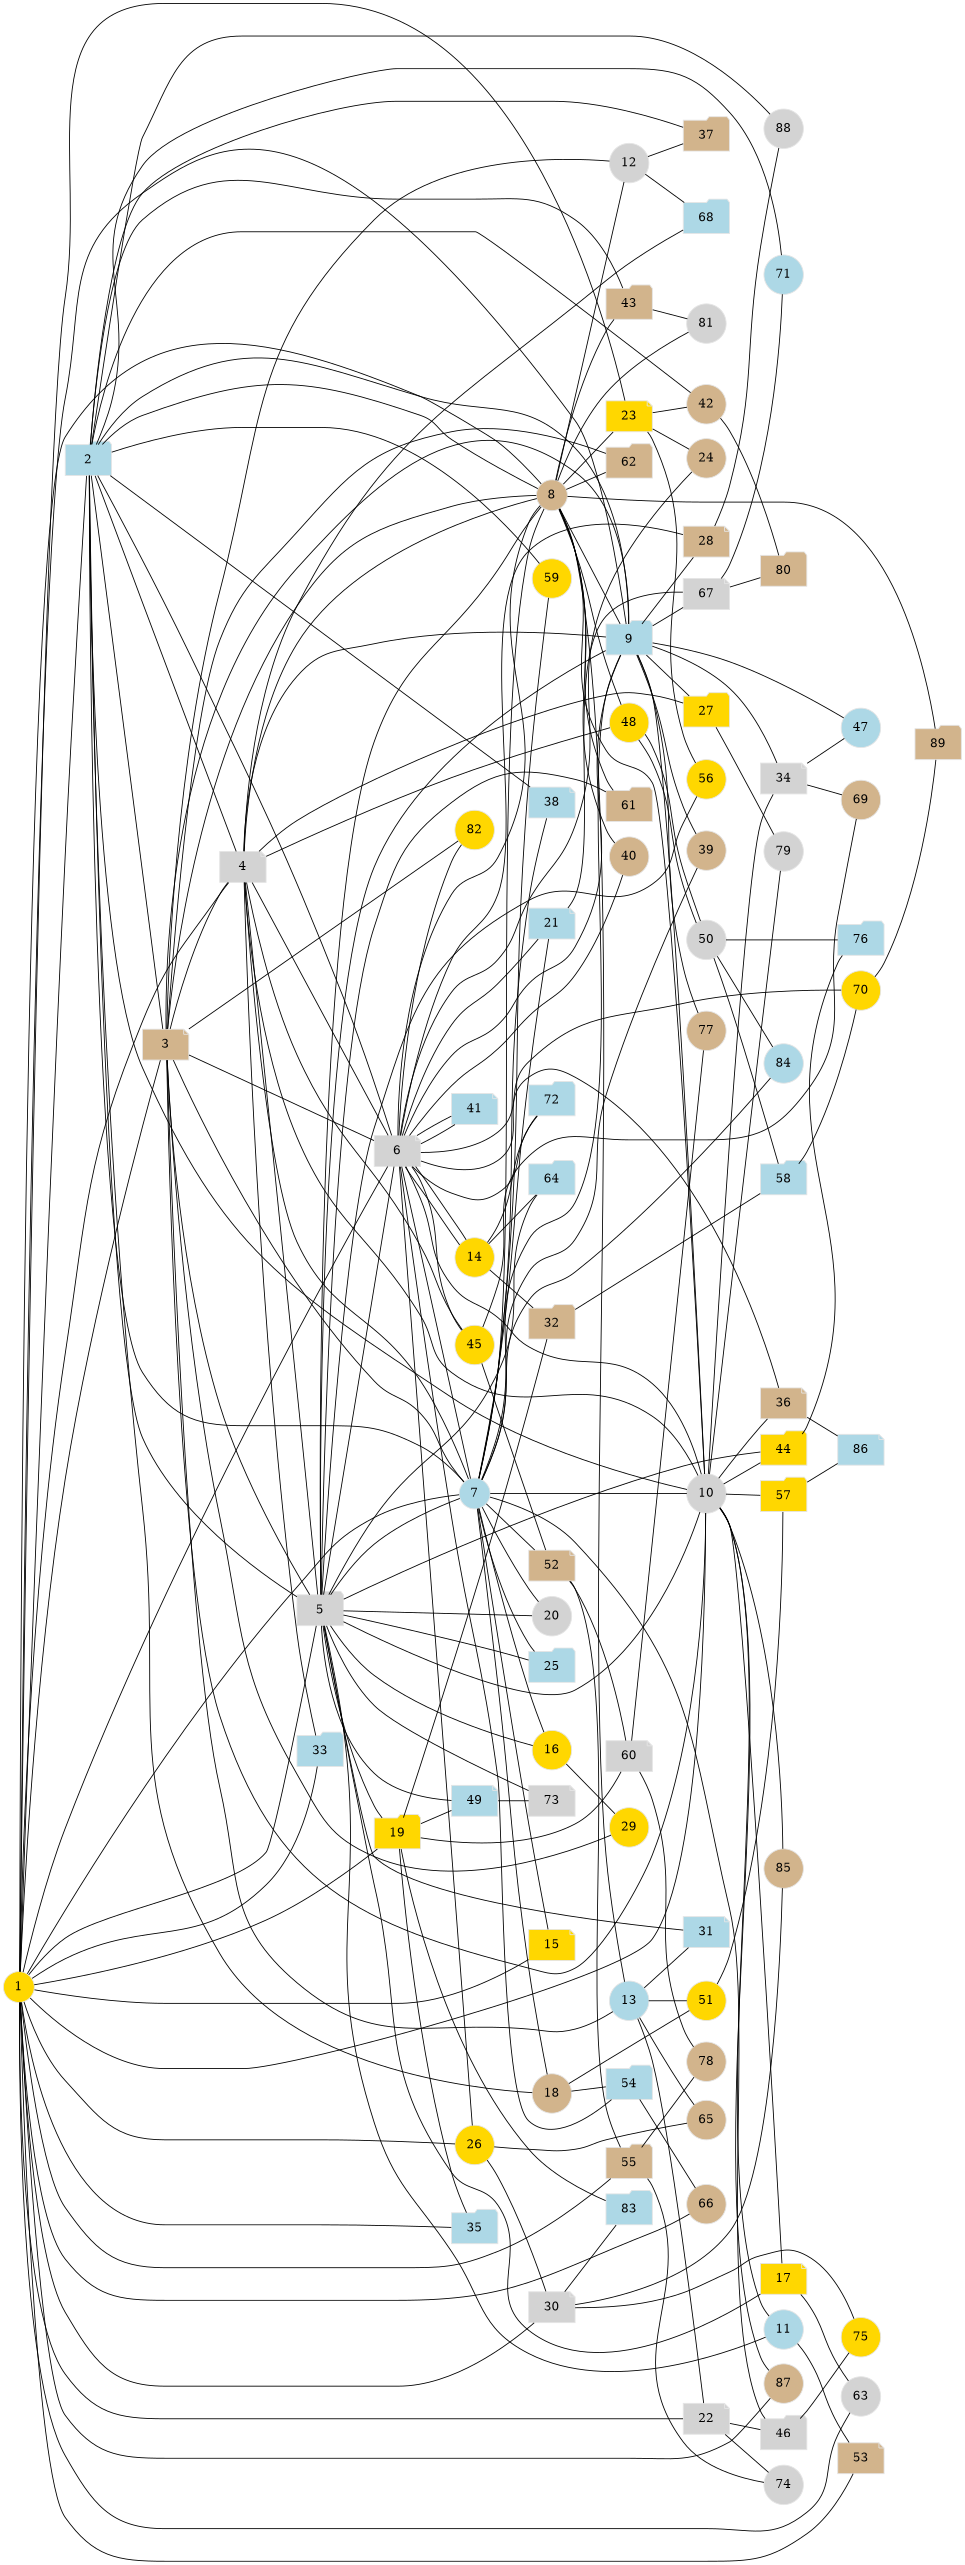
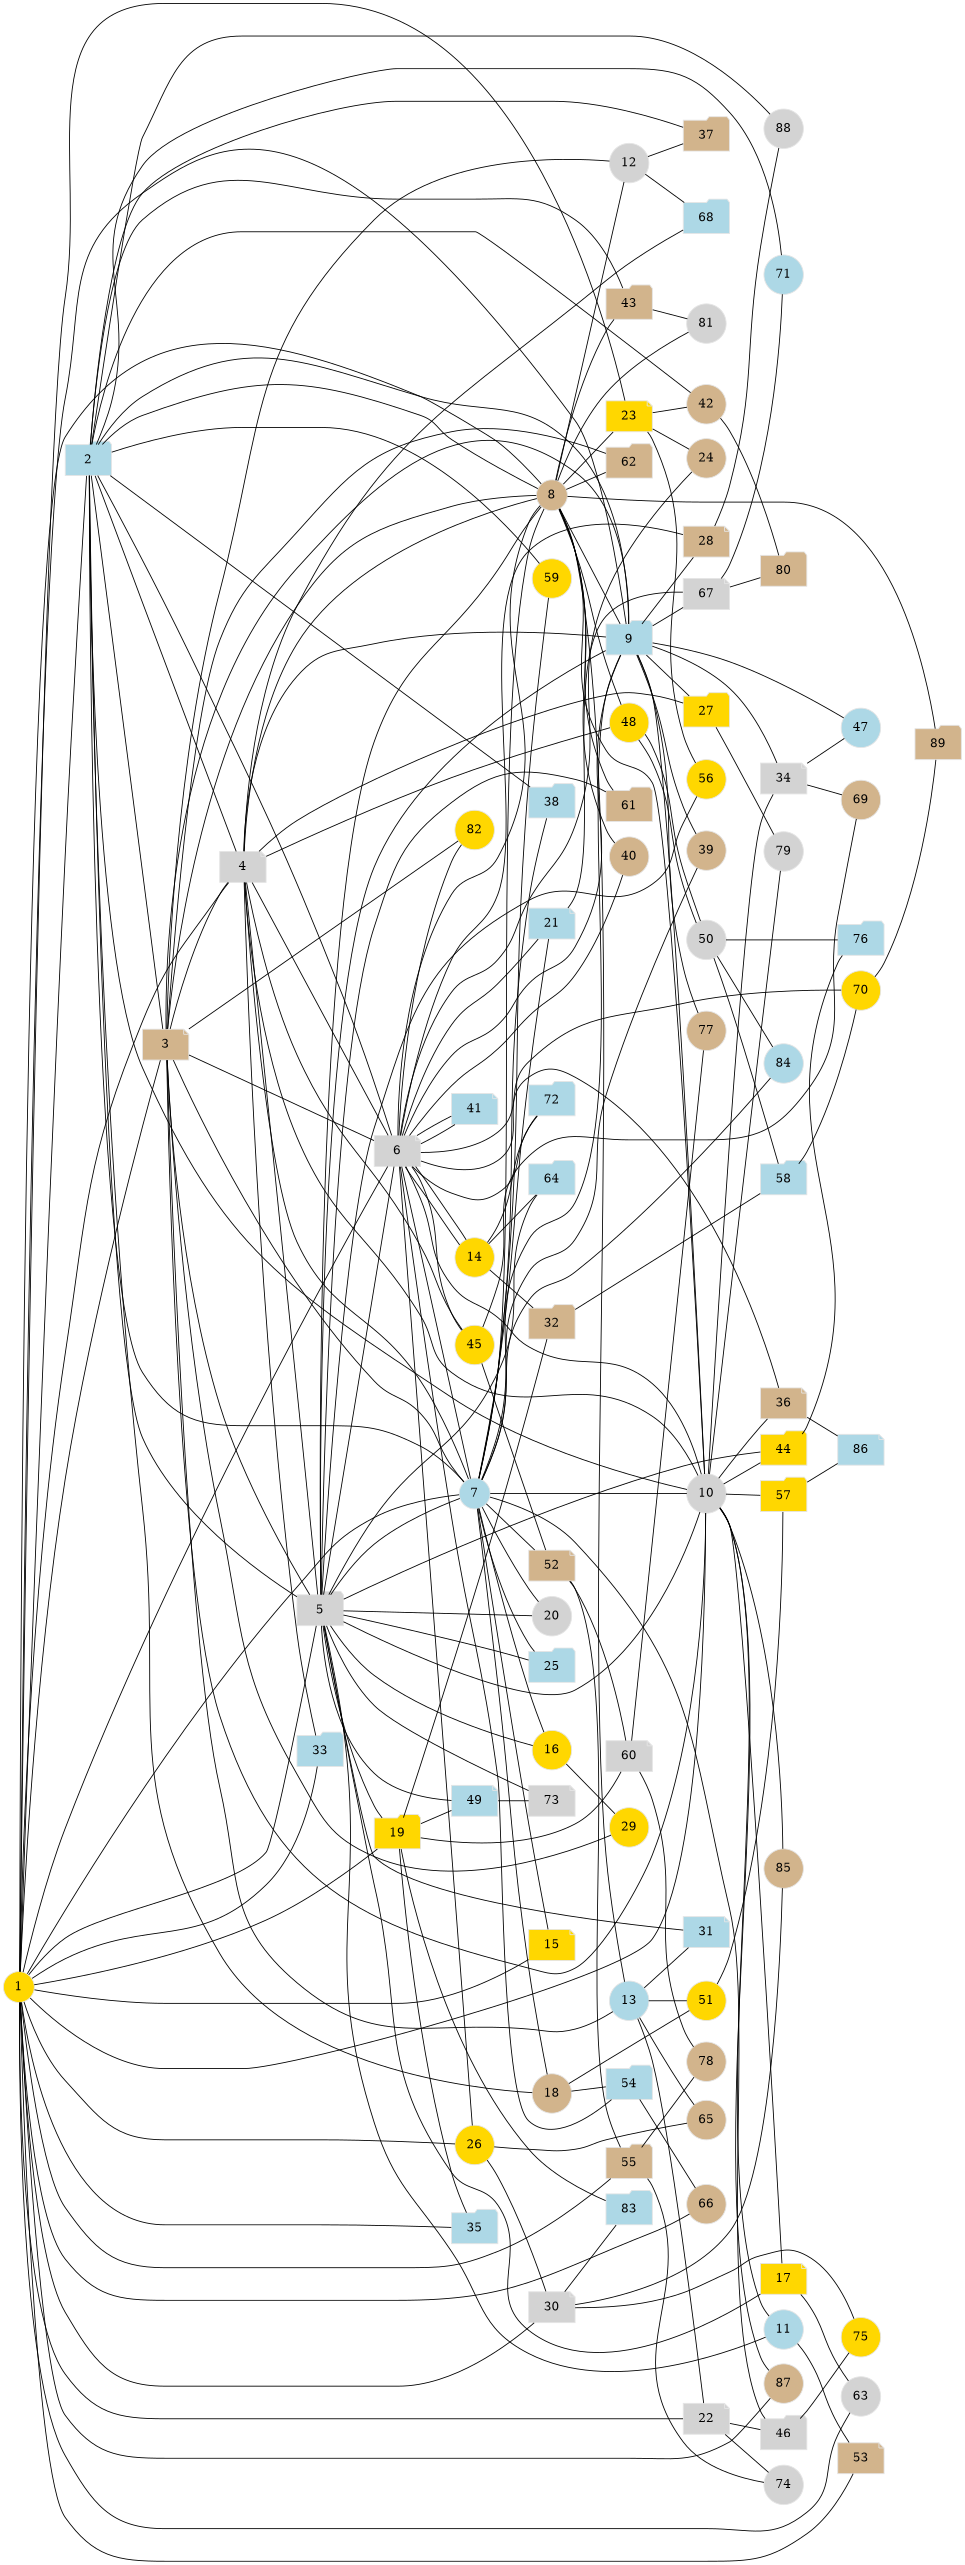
(552, 803) -> (552, 803)
